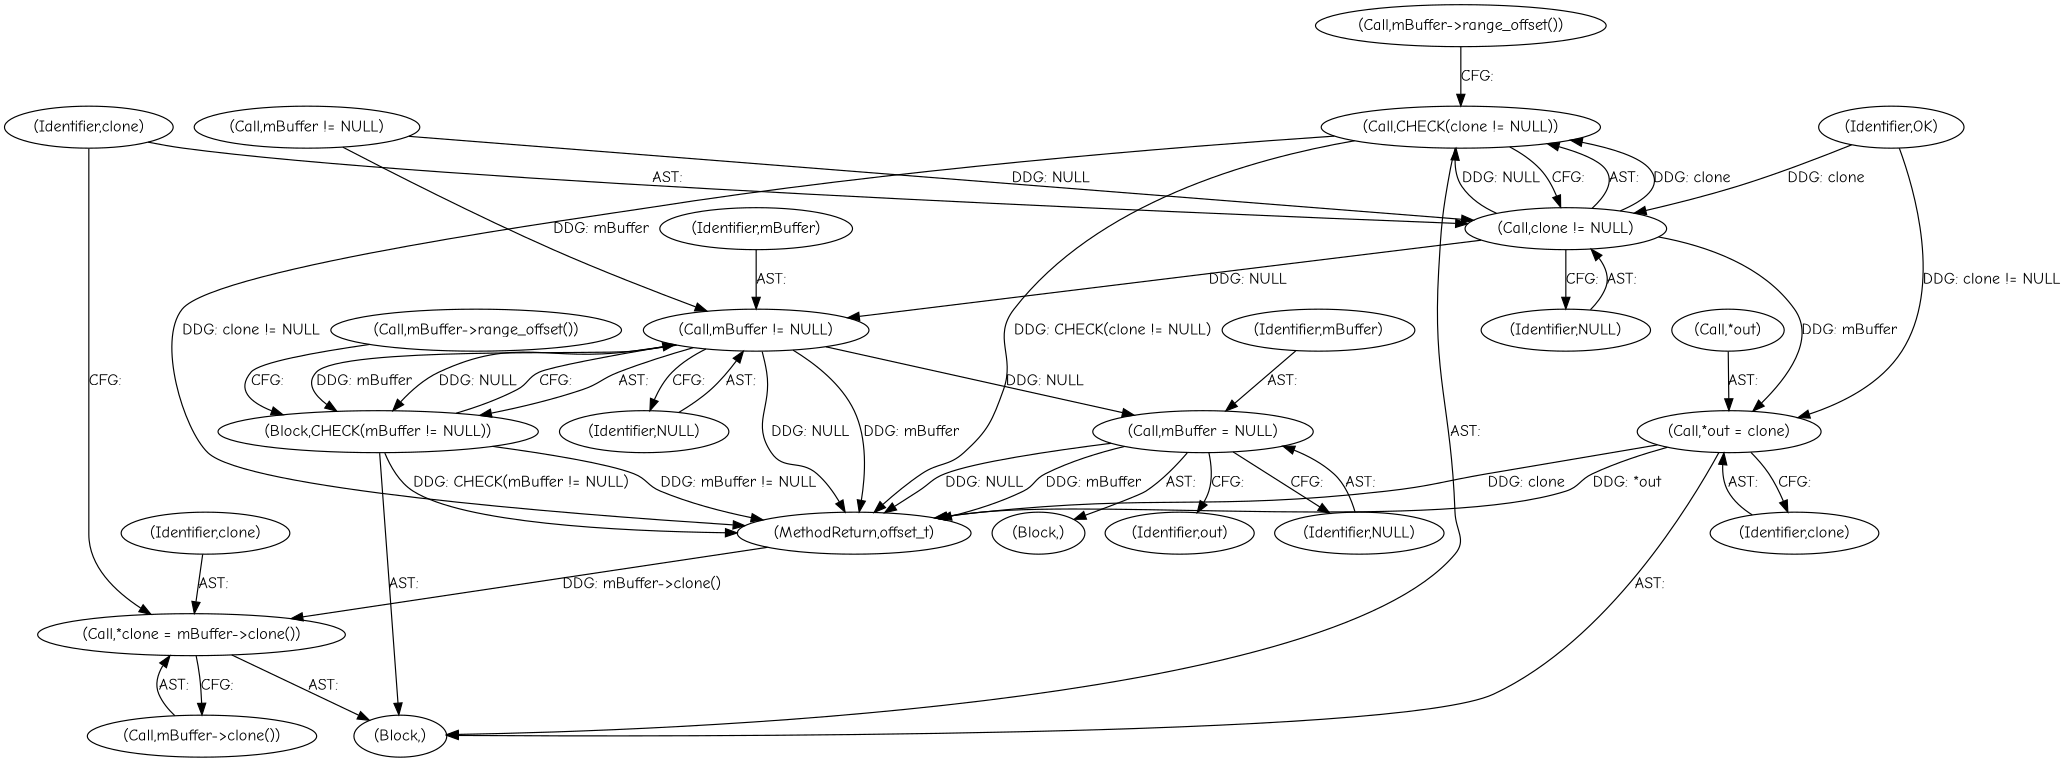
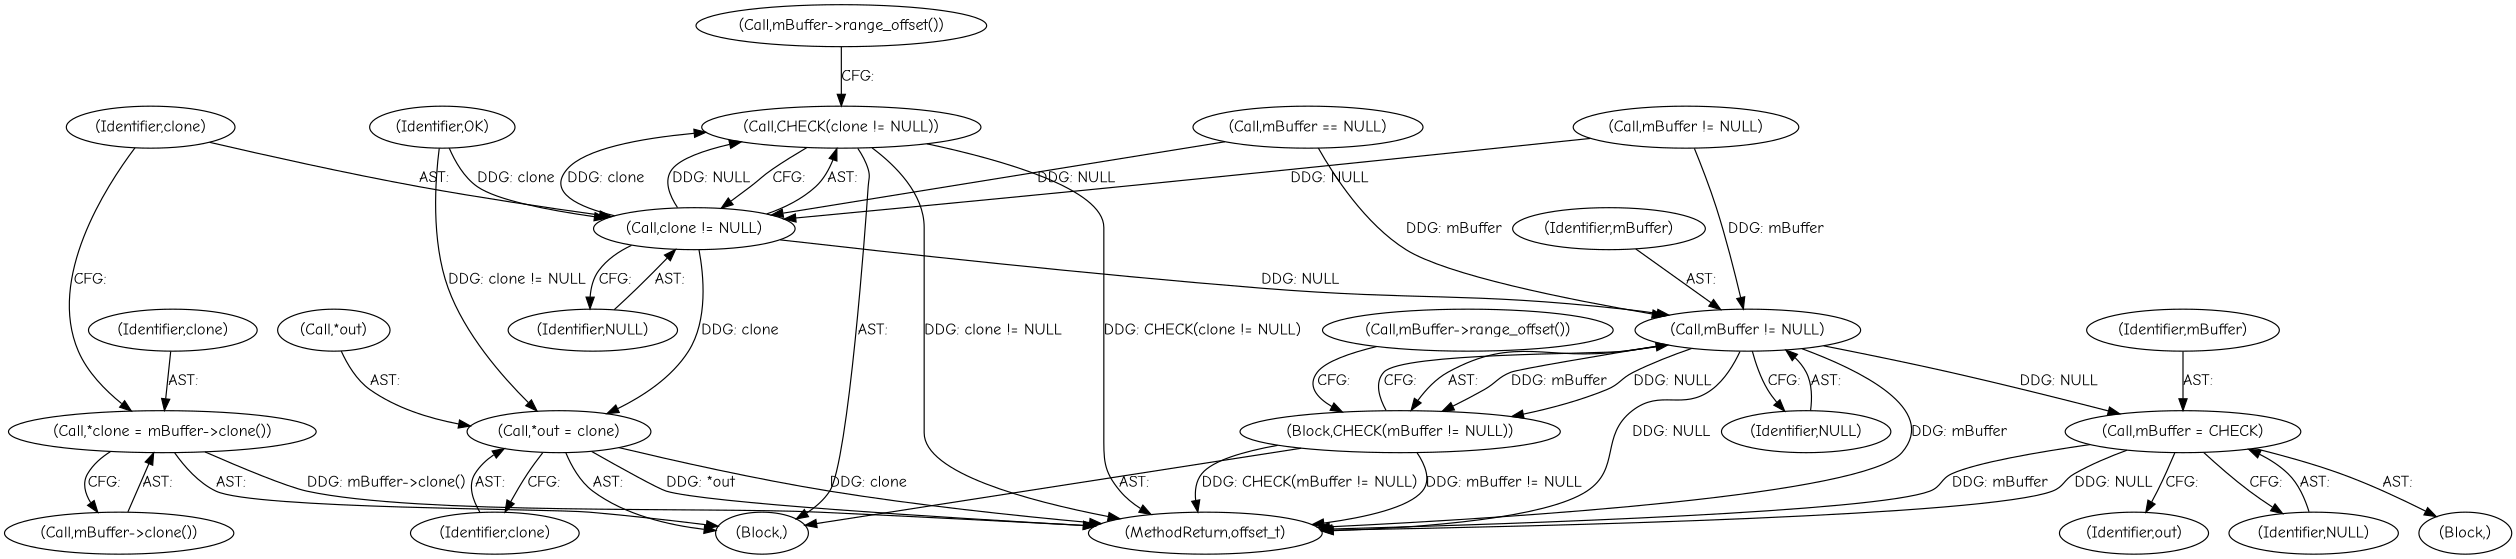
none -> (1308, 127)
(1849, 330) -> (740, 330)
(1203, 432) -> (2183, 432)
(535, 582) -> (662, 510)
